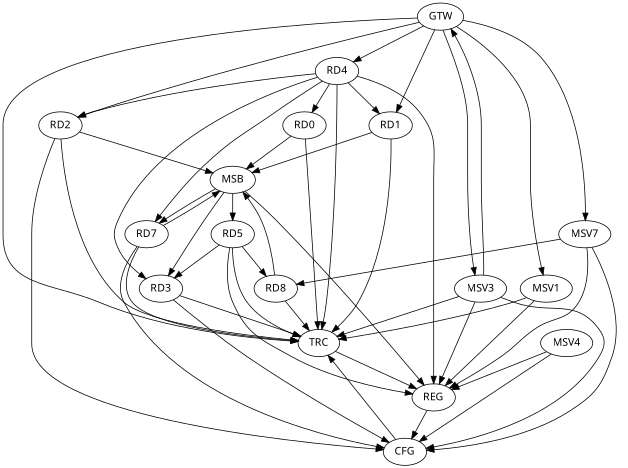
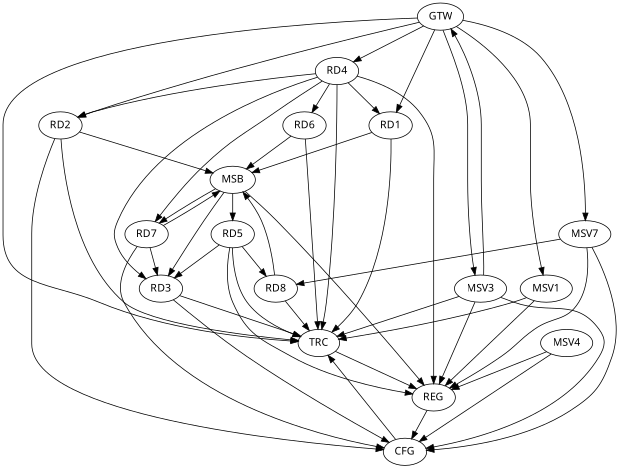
(304, 125) -> (304, 125)
(131, 300) -> (153, 258)
